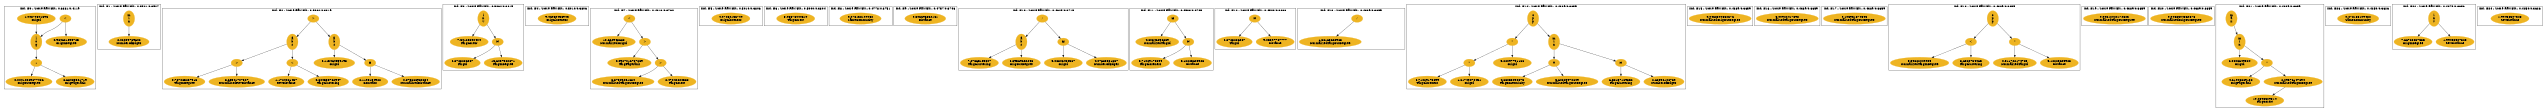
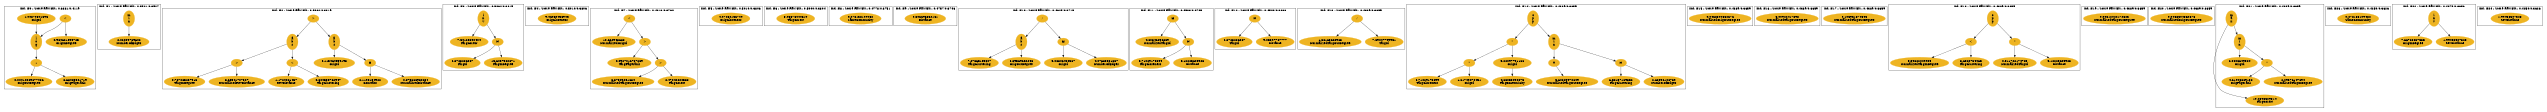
none -> (1384, 42)
(1537, 71) -> (1512, 71)
(2280, 91) -> (2214, 70)
